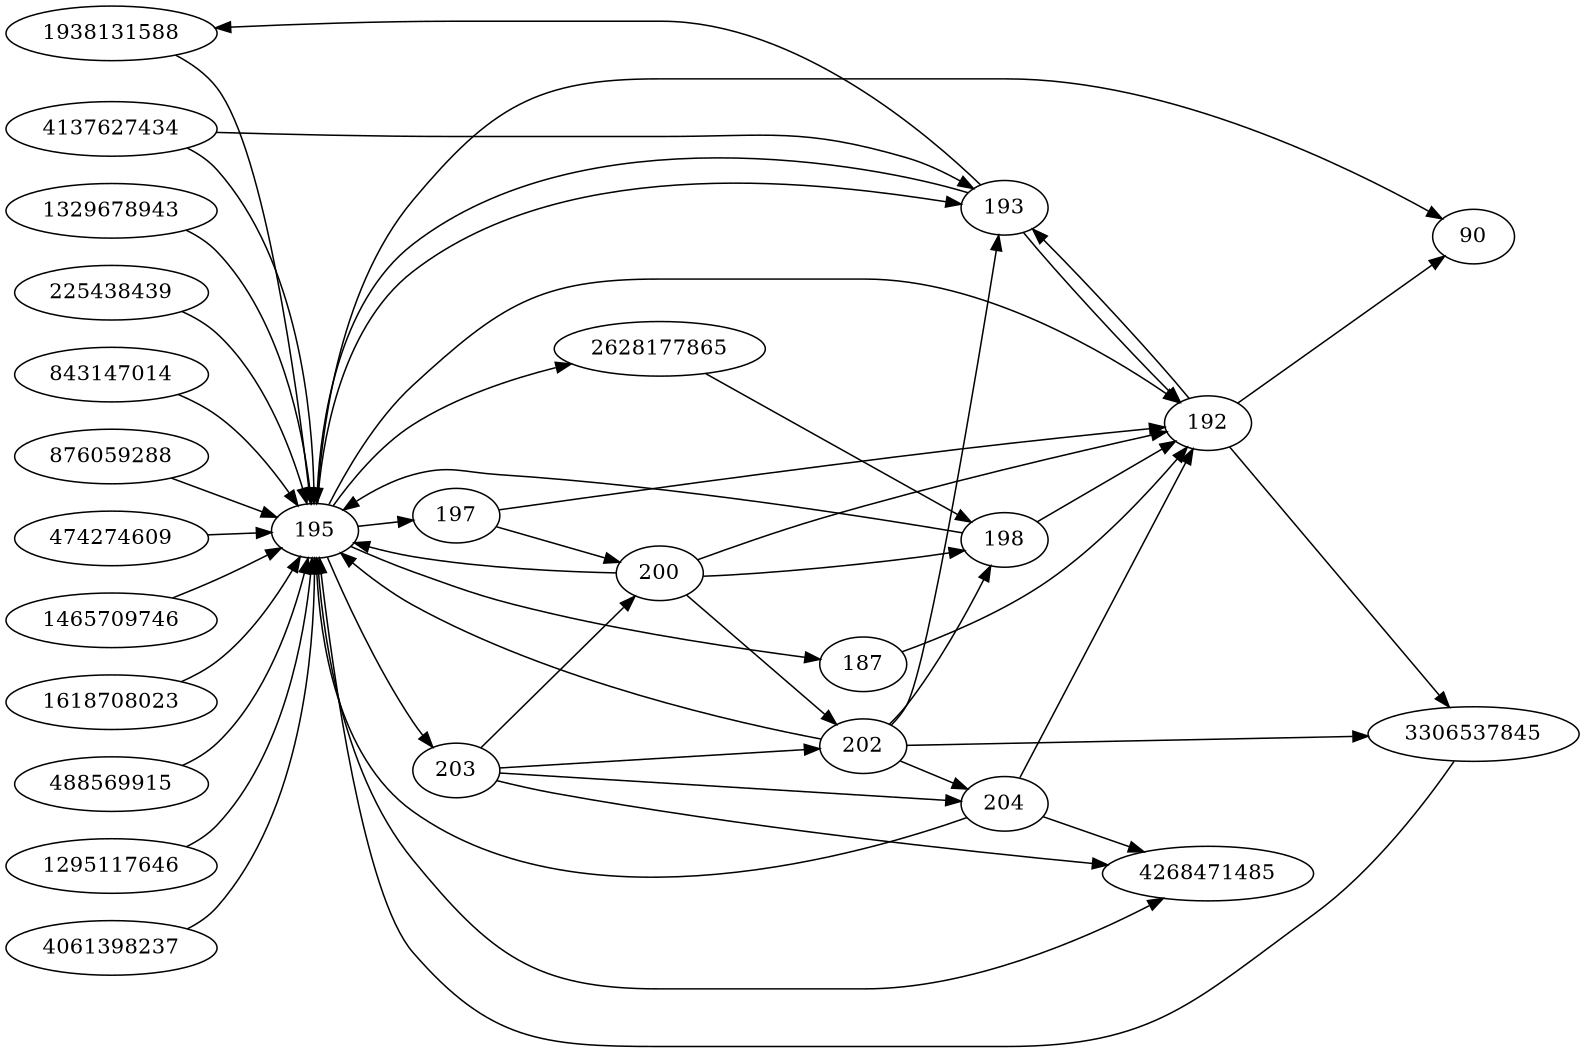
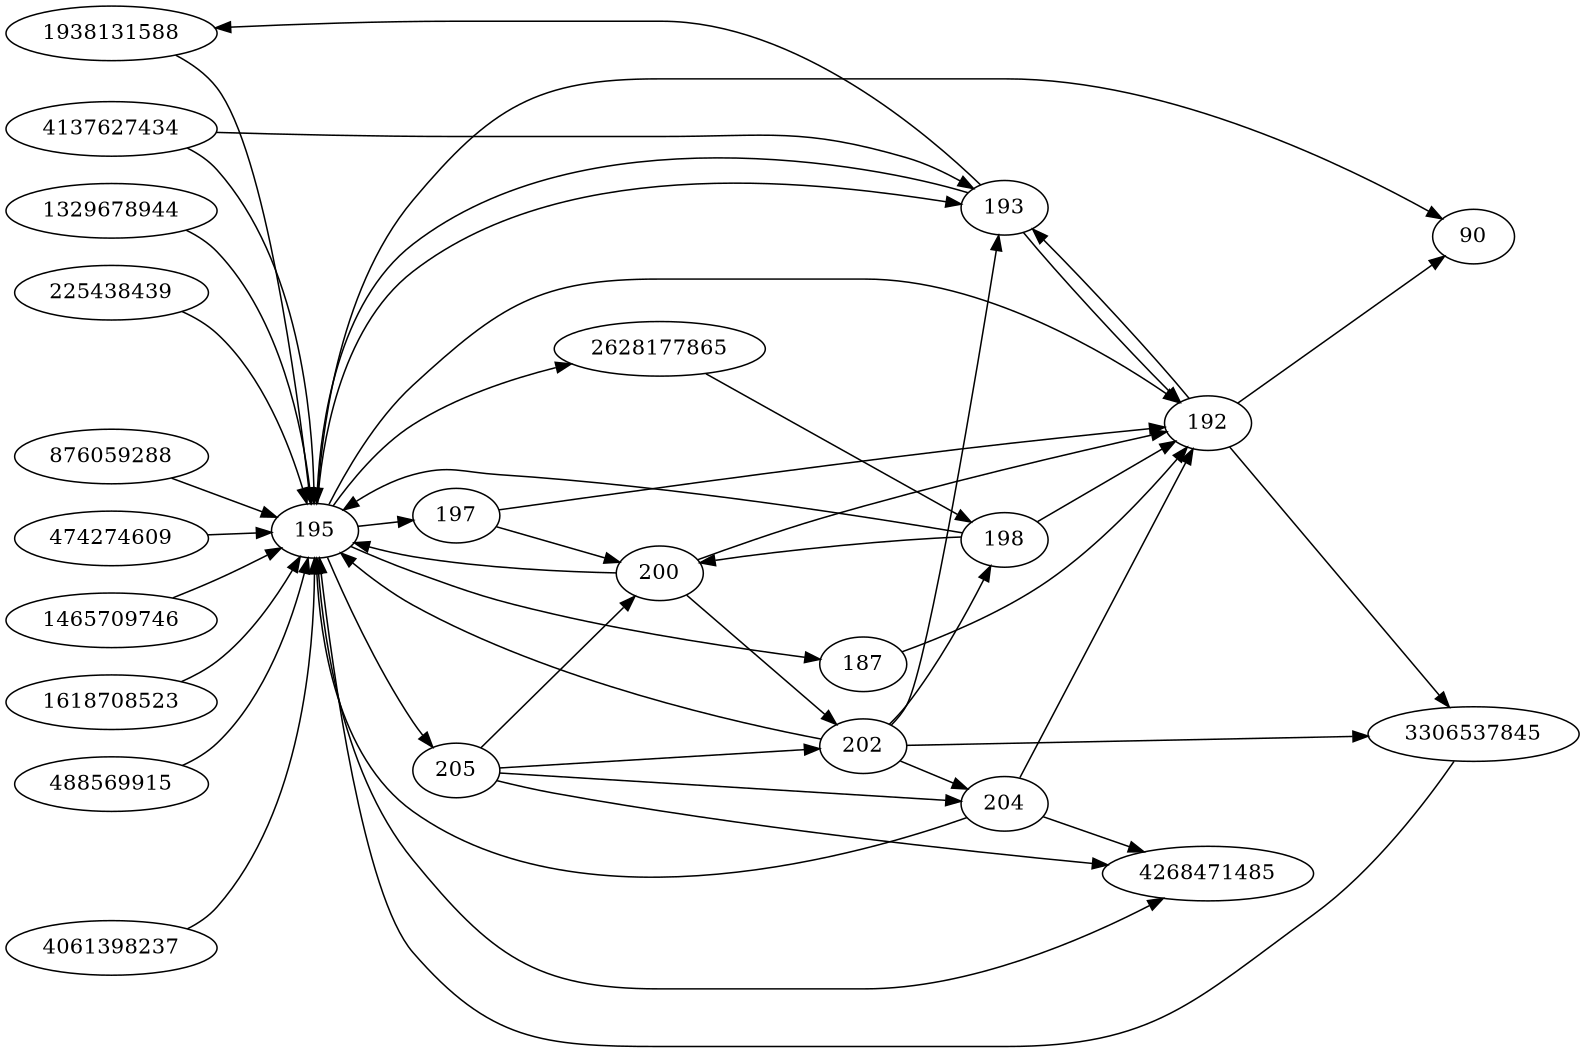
(112, 211) -> (112, 211)
(112, 375) -> none
(827, 567) -> (838, 546)
(112, 702) -> (112, 702)
(456, 770) -> (456, 770)
(112, 866) -> none
